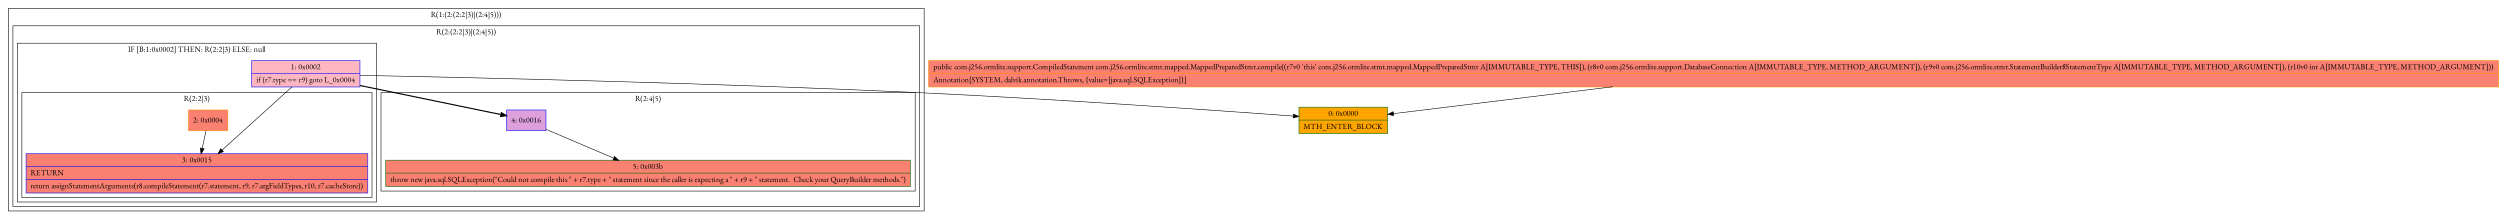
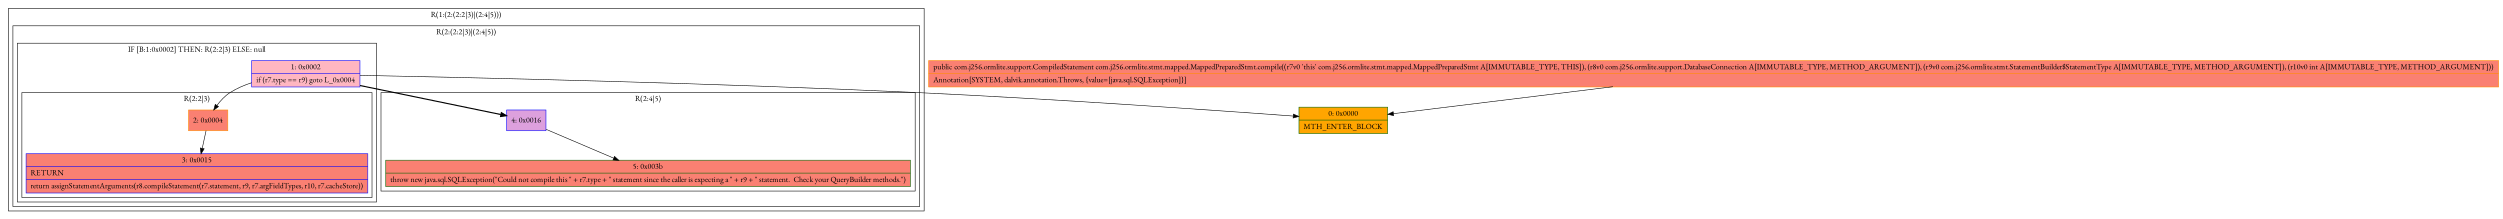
(257, 118) -> (236, 89)
